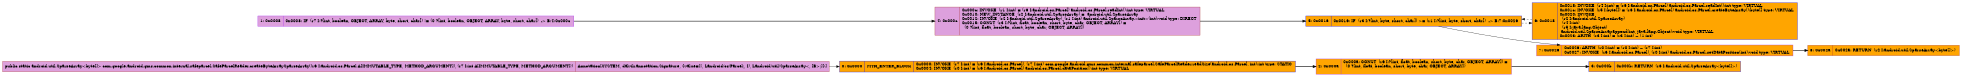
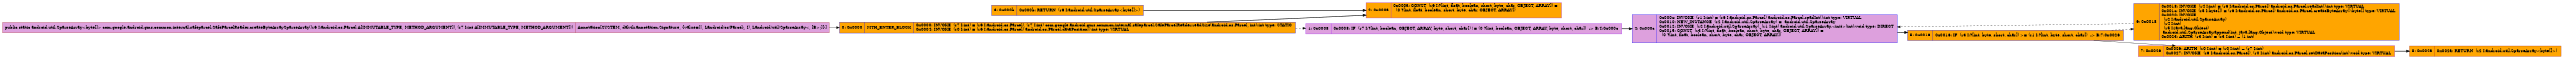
(1528, 19) -> (2017, 25)
(1067, 21) -> (1765, 29)
none -> (1299, 28)
(1549, 67) -> (1253, 10)
